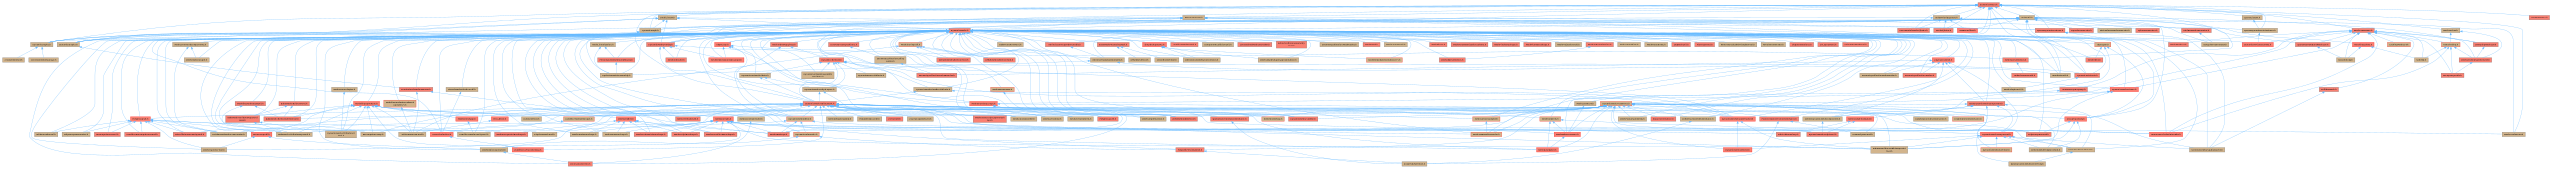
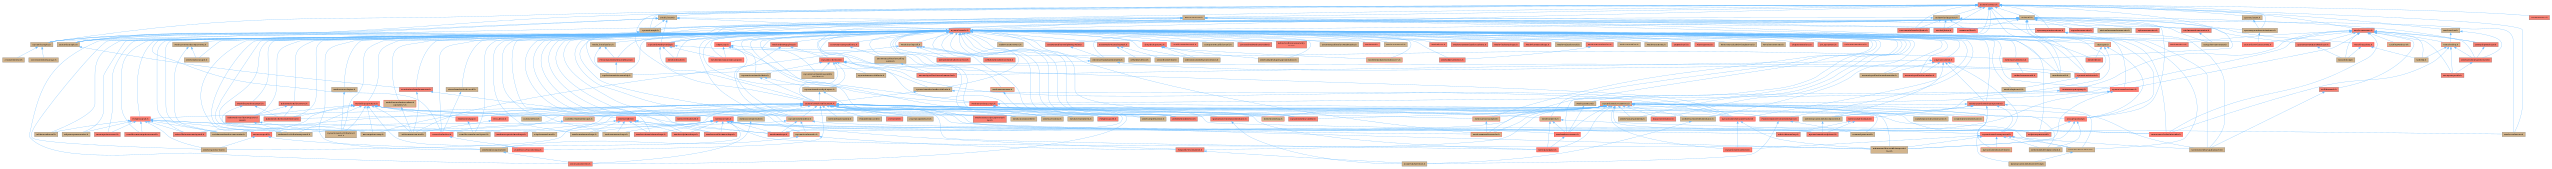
(1065, 45) -> (1065, 45)
